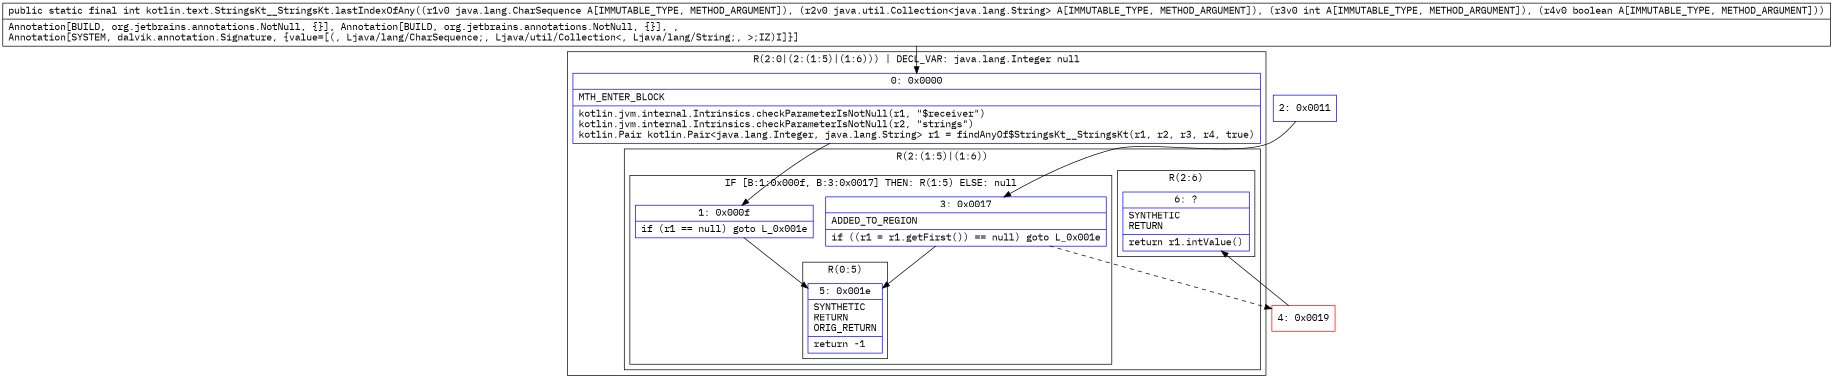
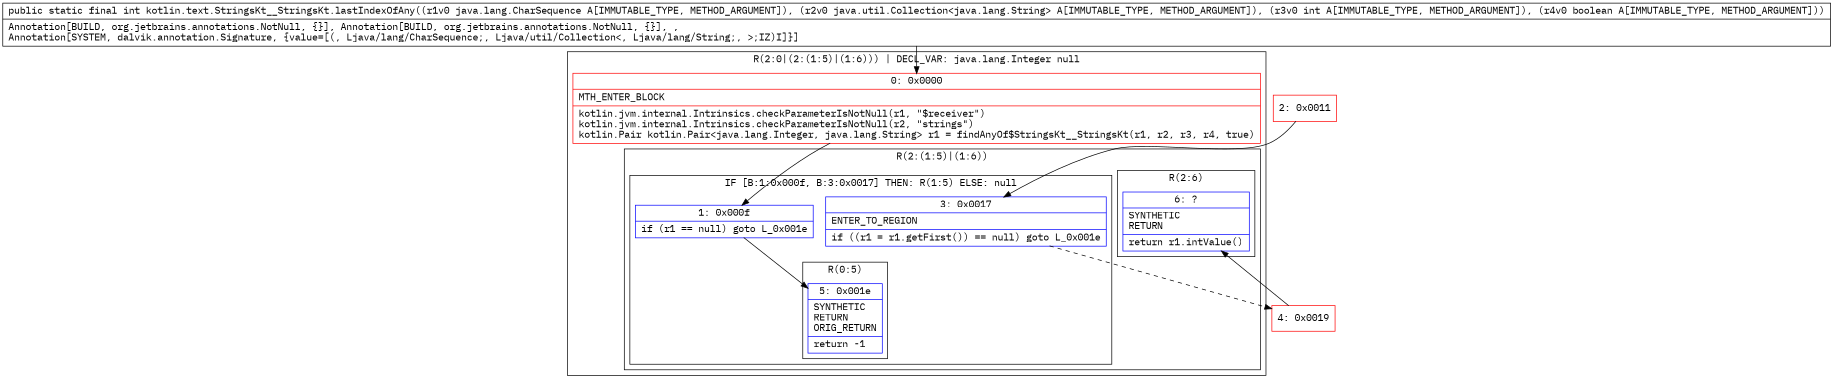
(917, 108) -> (917, 108)
(1305, 108) -> (1305, 108)
(874, 221) -> (874, 221)
(912, 265) -> none
